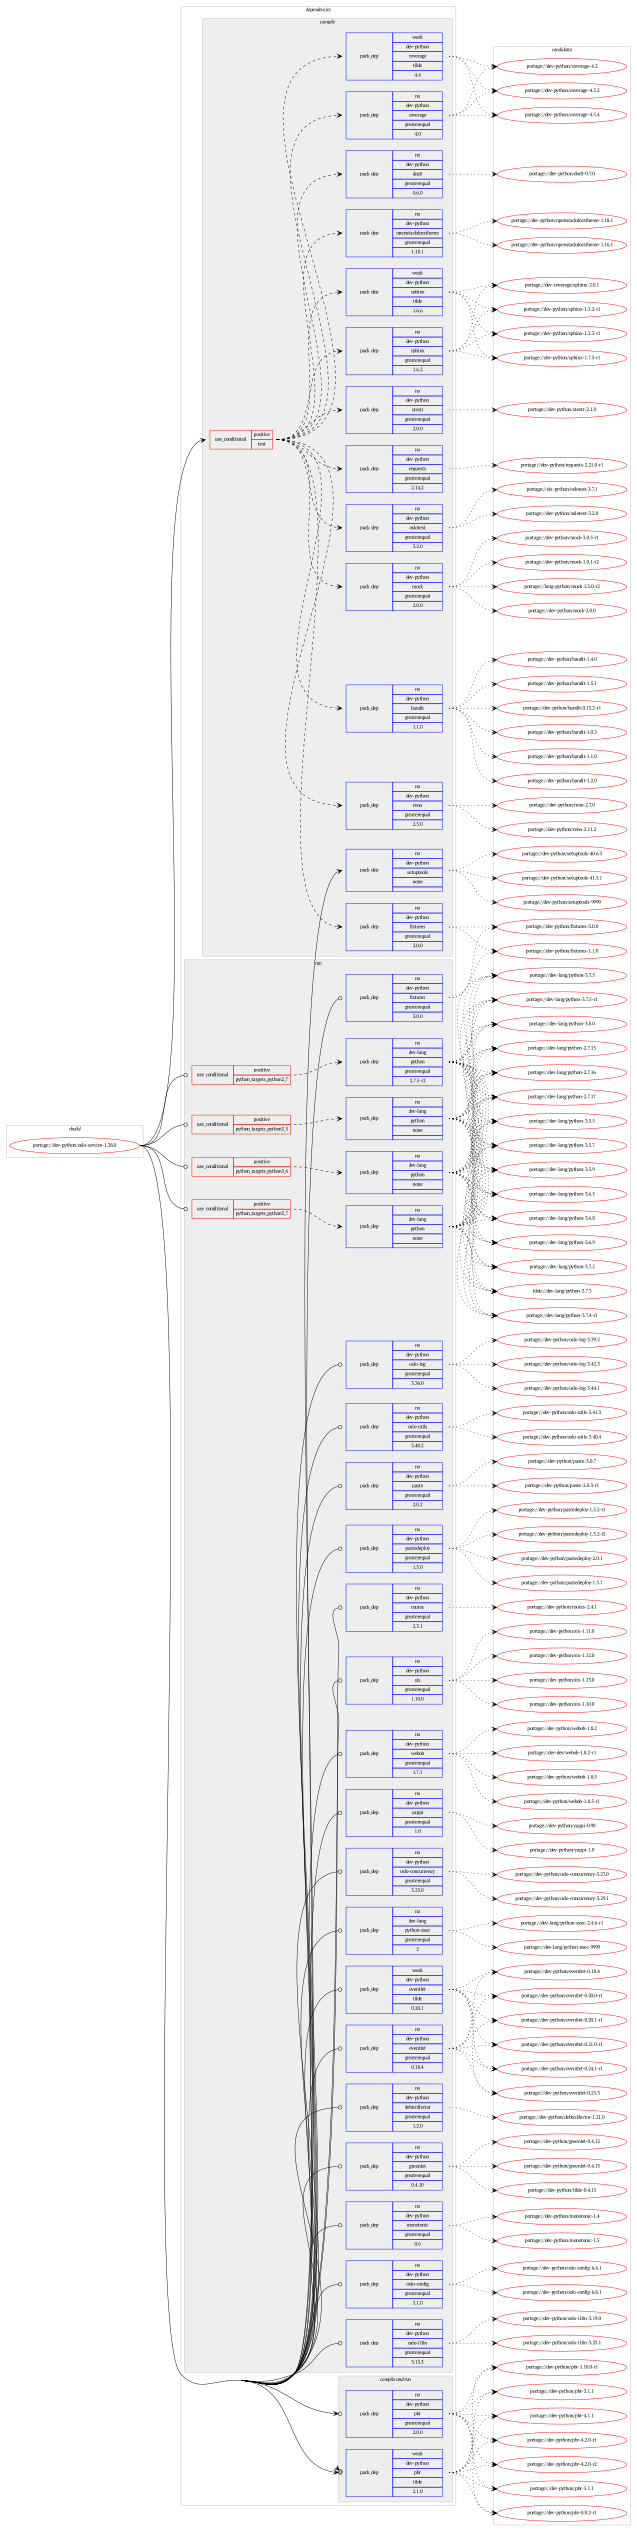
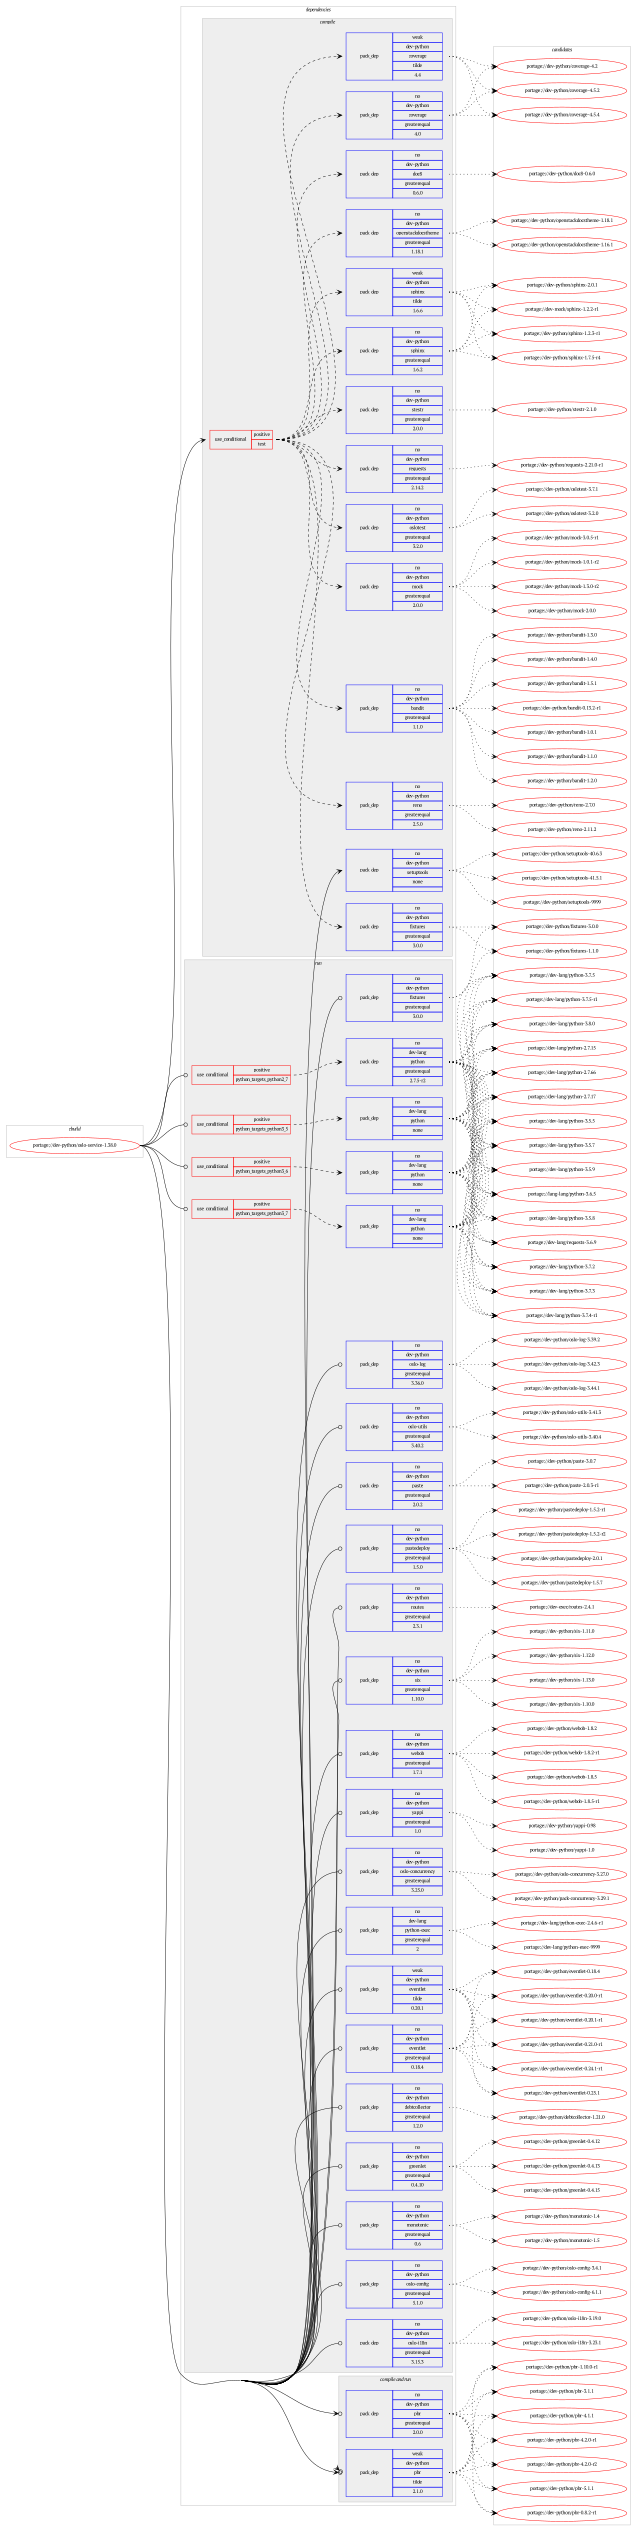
(562, 174) -> (562, 174)
(562, 285) -> (562, 285)
(562, 310) -> (562, 310)
(562, 358) -> (562, 358)
(562, 490) -> (562, 490)
(562, 587) -> (562, 587)
none -> (562, 635)
(562, 733) -> (562, 733)
(562, 1073) -> (562, 1073)
(562, 1194) -> (562, 1194)
(562, 1219) -> (562, 1219)
(562, 1243) -> (562, 1243)
(562, 1291) -> (562, 1291)
(562, 1607) -> (562, 1607)
(562, 1753) -> (562, 1753)
(562, 1899) -> (562, 1899)
(562, 2093) -> (562, 2093)
(562, 2191) -> (562, 2191)
(562, 2268) -> (562, 2268)
(562, 2293) -> (562, 2293)
